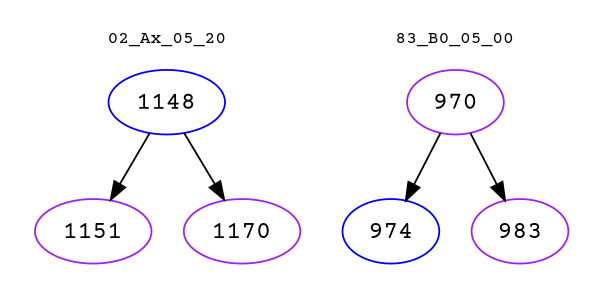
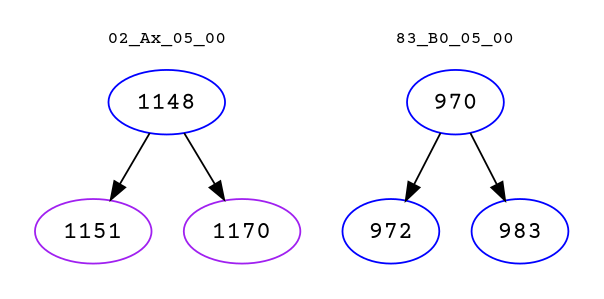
(168, 39) -> (168, 39)
(455, 102) -> (455, 102)
(391, 231) -> (391, 231)
(520, 231) -> (520, 231)
